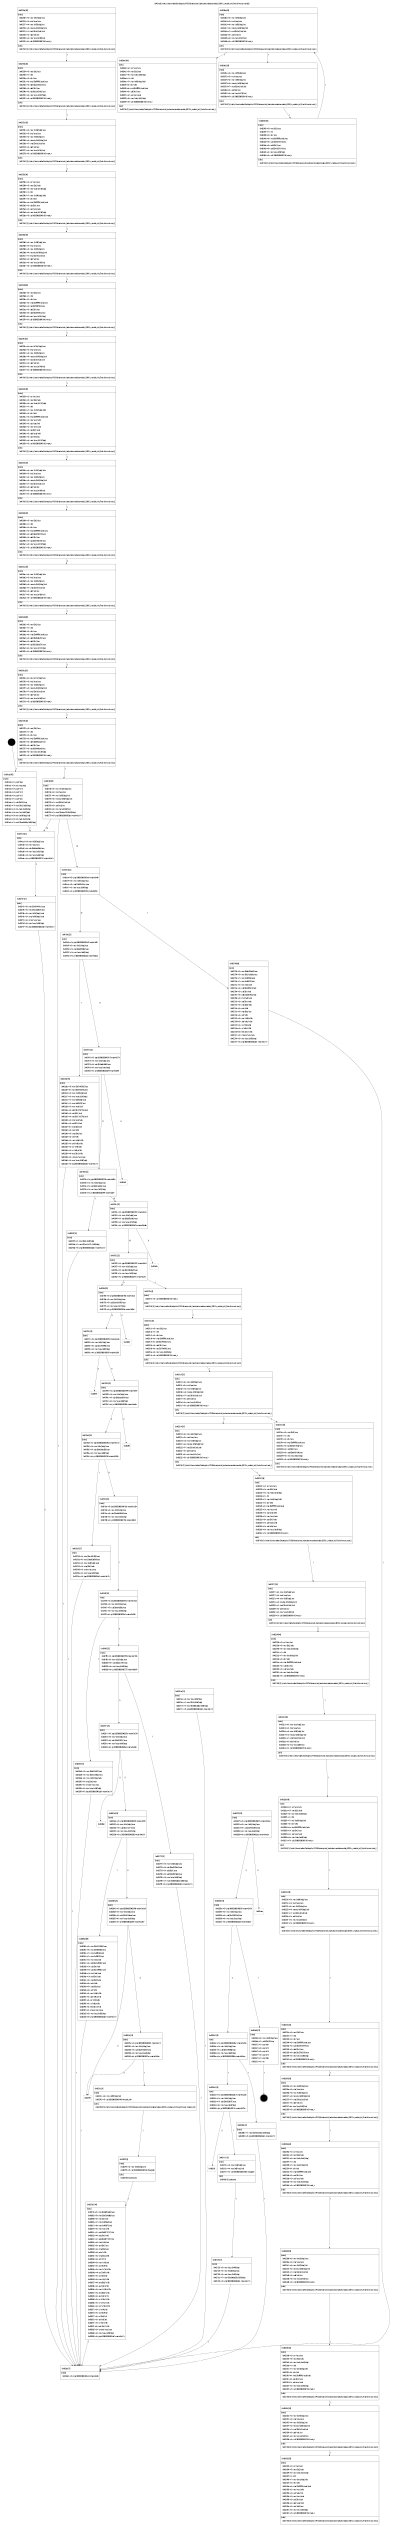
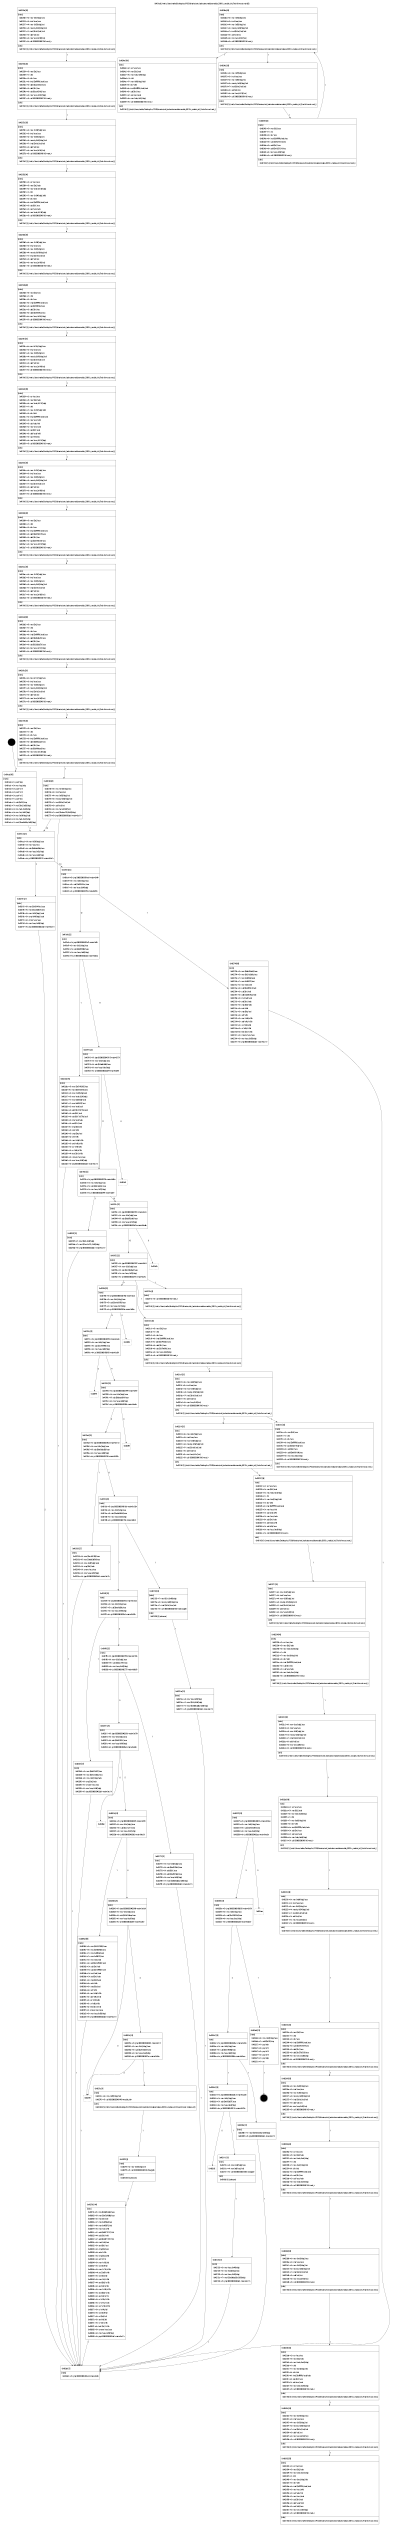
(72, 843) -> (58, 864)
(193, 1313) -> (138, 1300)
none -> (168, 1604)
(318, 1629) -> none
